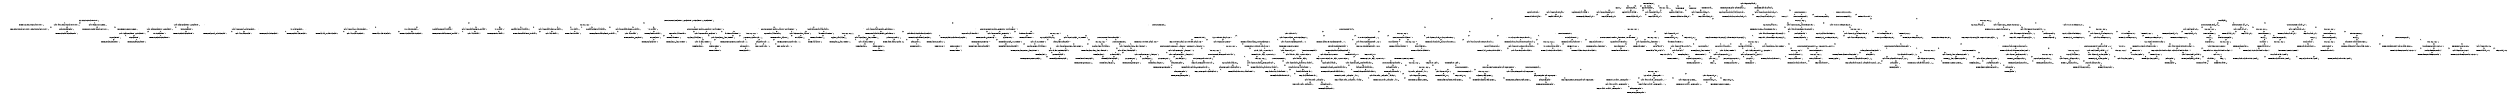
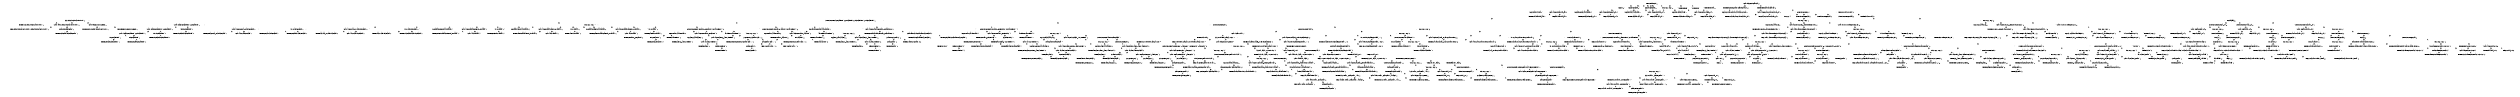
(893, 42) -> none
